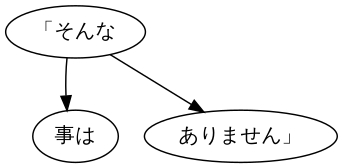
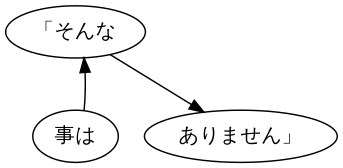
(66, 77) -> (85, 92)
